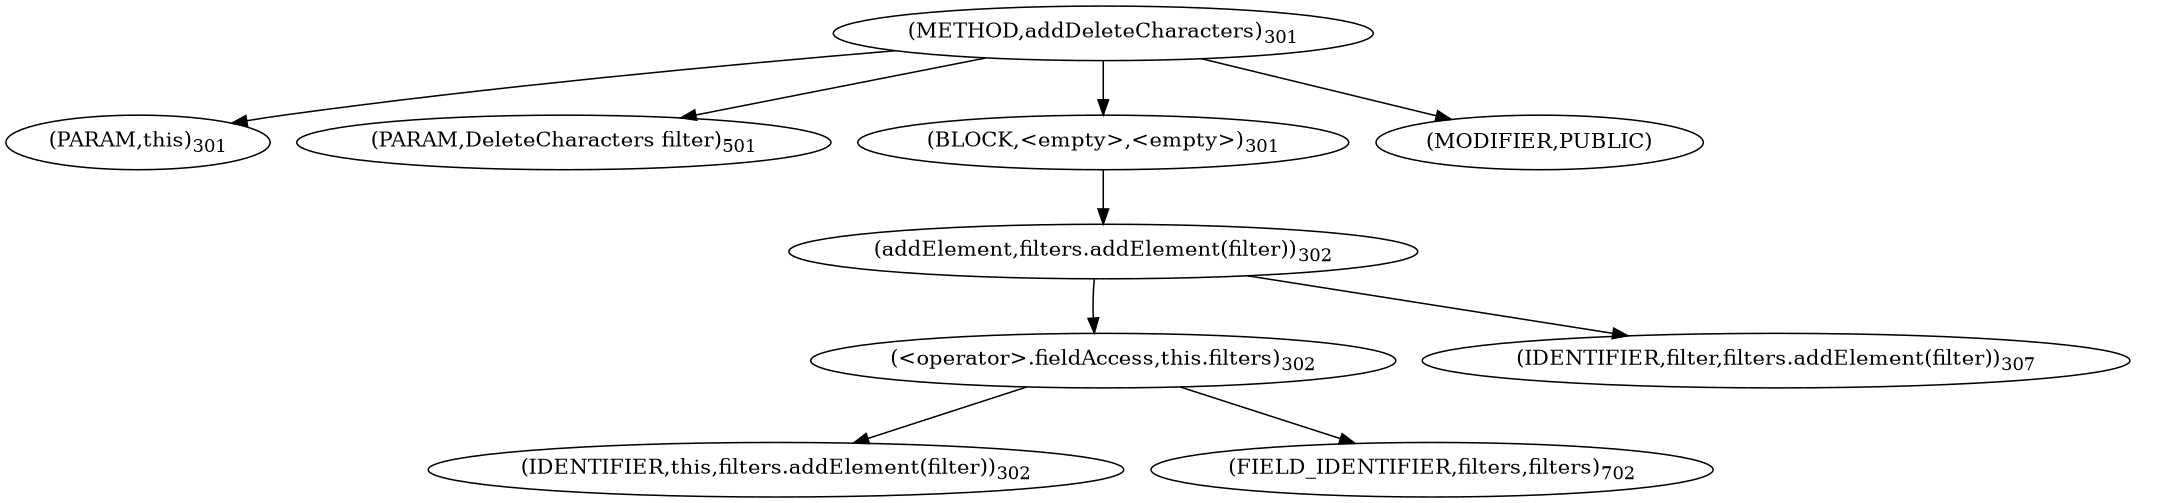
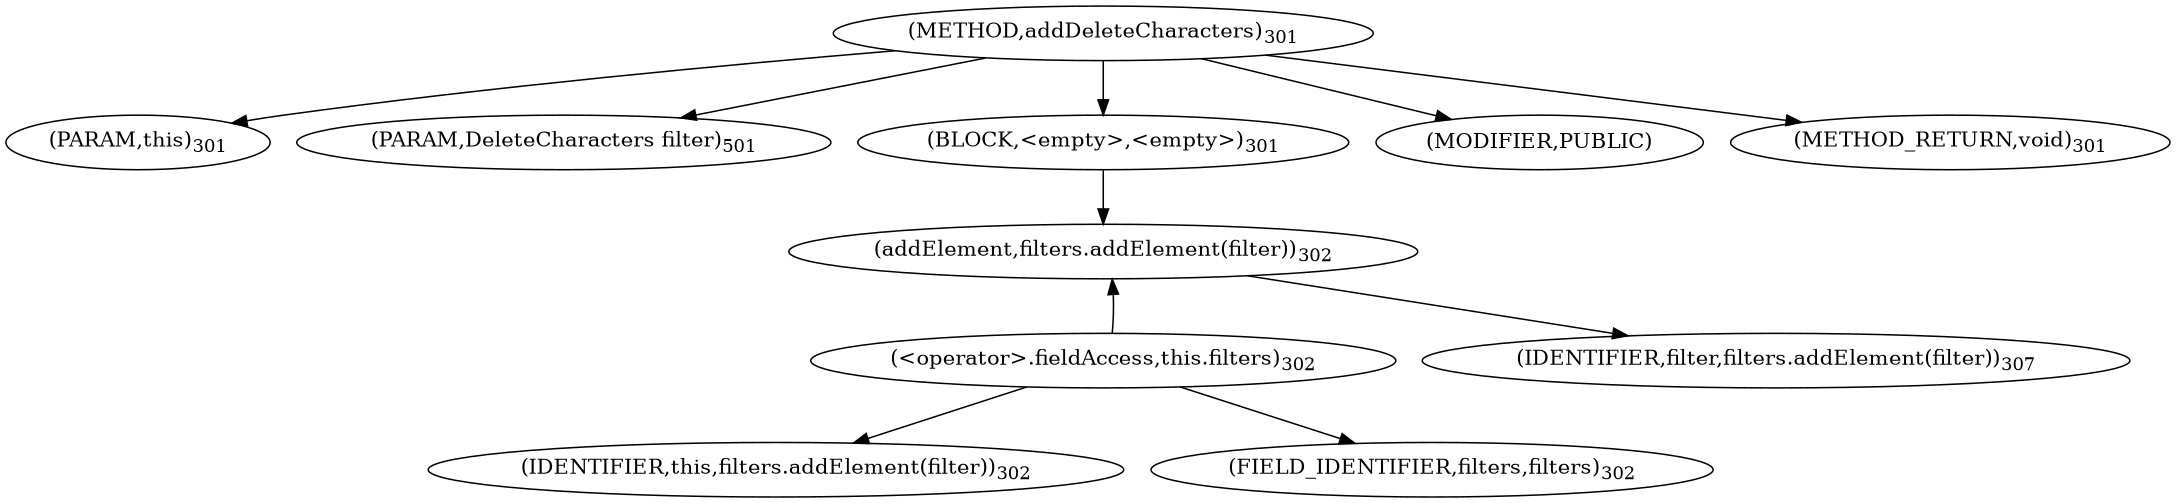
none -> (1950, 142)
(1093, 299) -> (1113, 314)
(1618, 467) -> (1618, 467)
